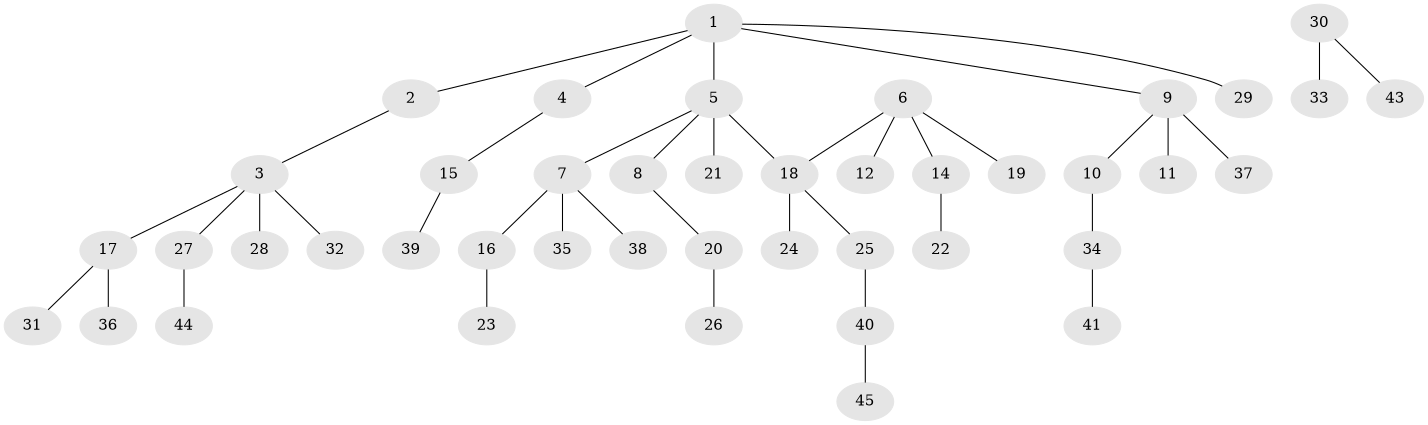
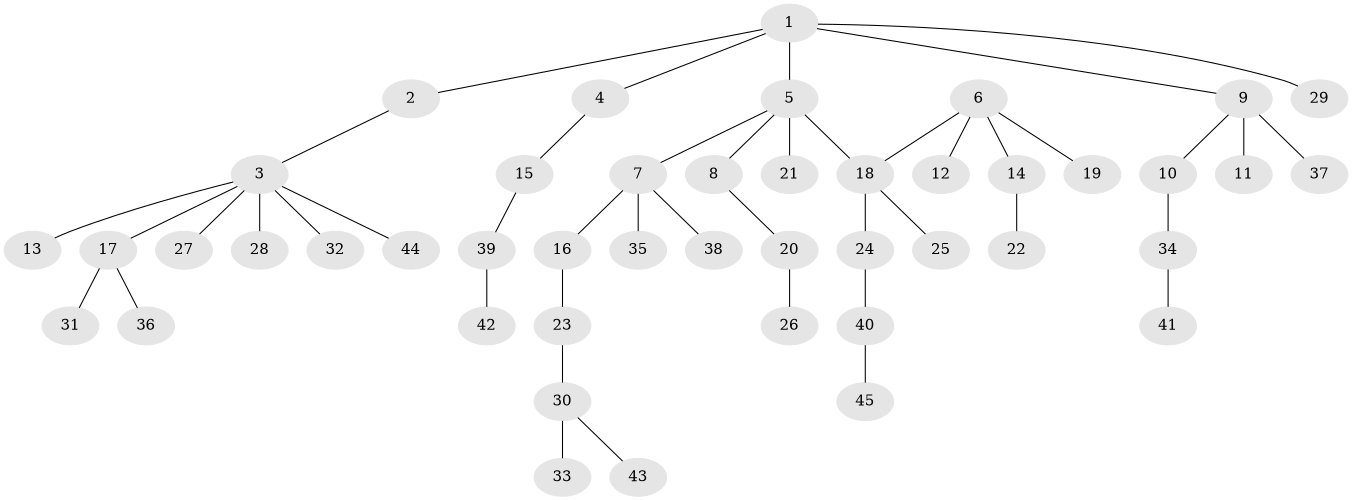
none -> (33, 250)
(184, 288) -> (335, 212)
(865, 288) -> (865, 288)
none -> (487, 326)
none -> (562, 364)
